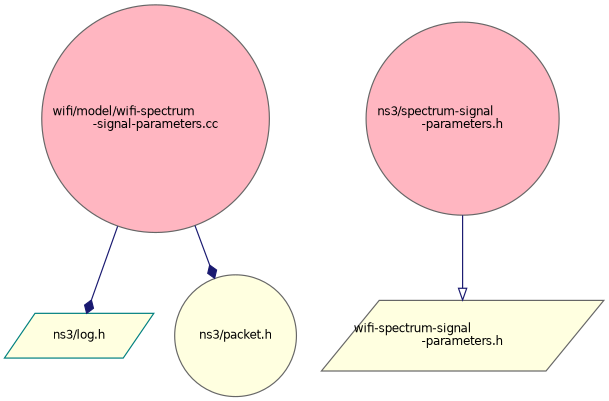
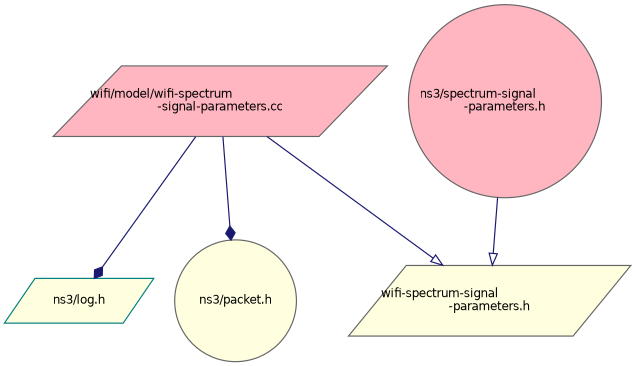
(156, 119) -> (220, 101)
none -> (350, 197)
